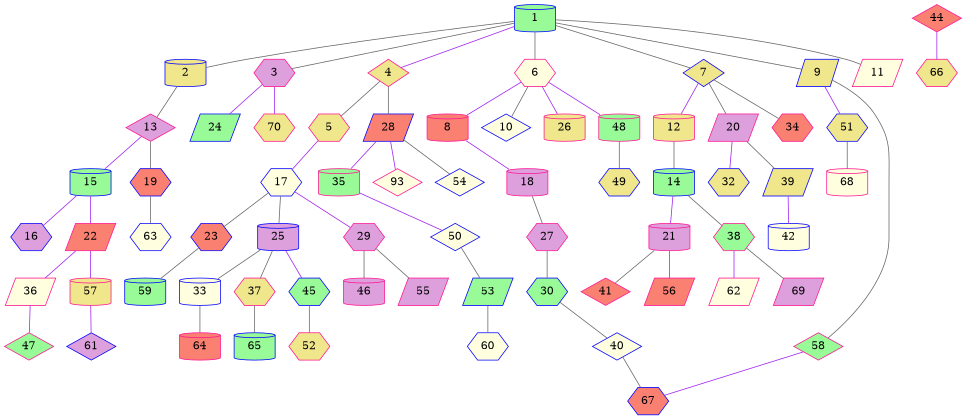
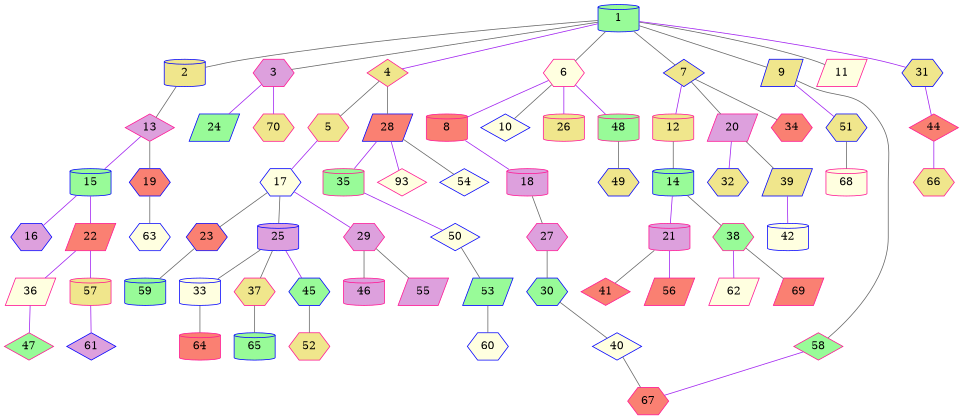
none -> (922, 73)
(799, 292) -> (799, 292)
(648, 401) -> (648, 401)
